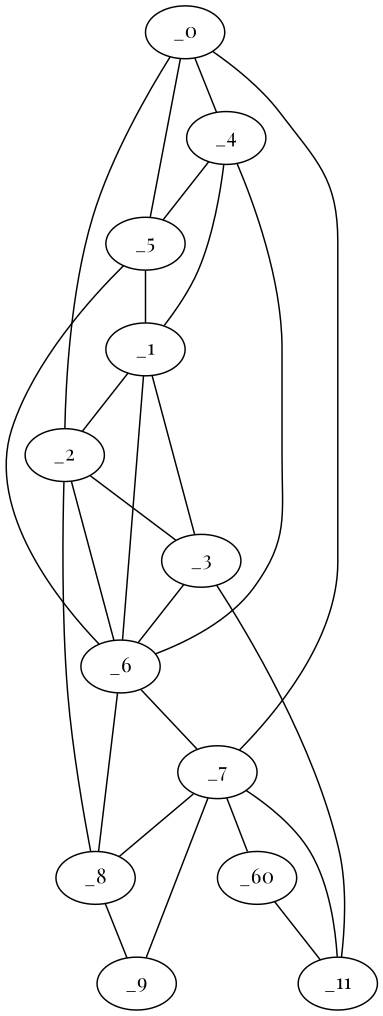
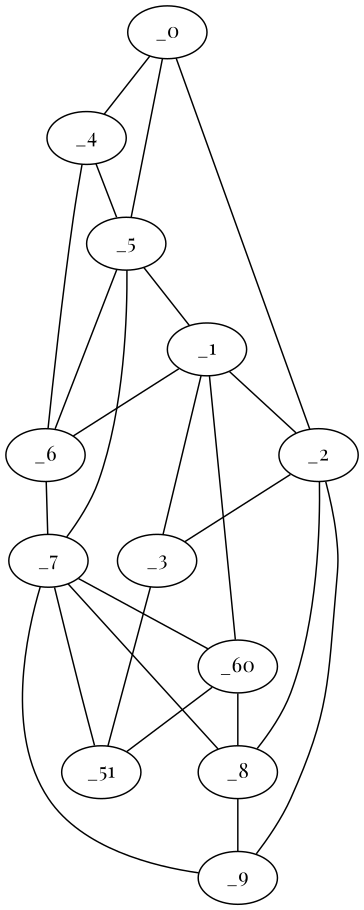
(206, 250) -> (222, 501)
(338, 392) -> (119, 395)
(93, 561) -> (328, 675)
(161, 614) -> none
(108, 772) -> (238, 719)
(338, 984) -> (101, 772)
